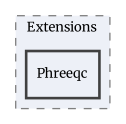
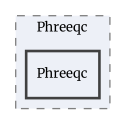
(63, 28) -> (63, 28)
